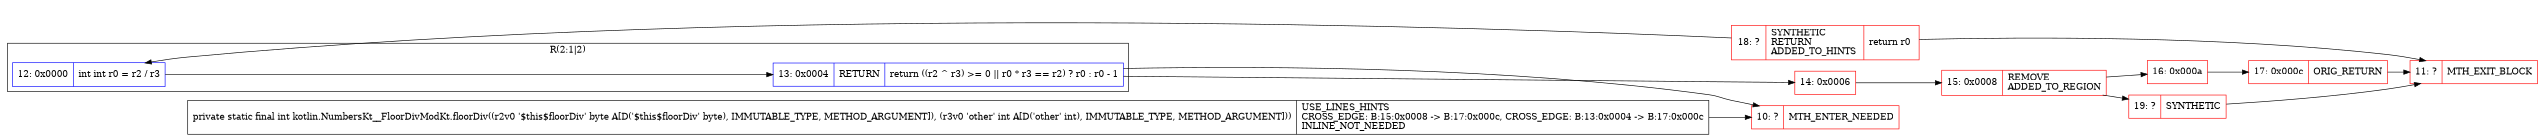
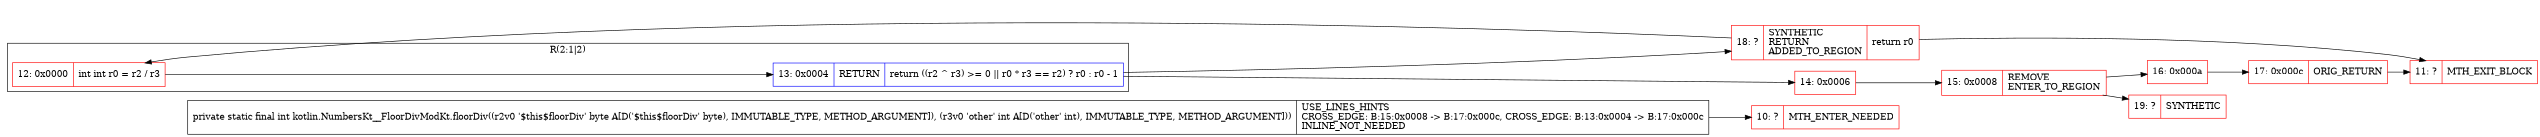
(1814, 52) -> (1815, 52)
(1439, 72) -> (1424, 65)
(89, 75) -> (89, 75)
(2054, 87) -> (2054, 87)
(2321, 97) -> none
